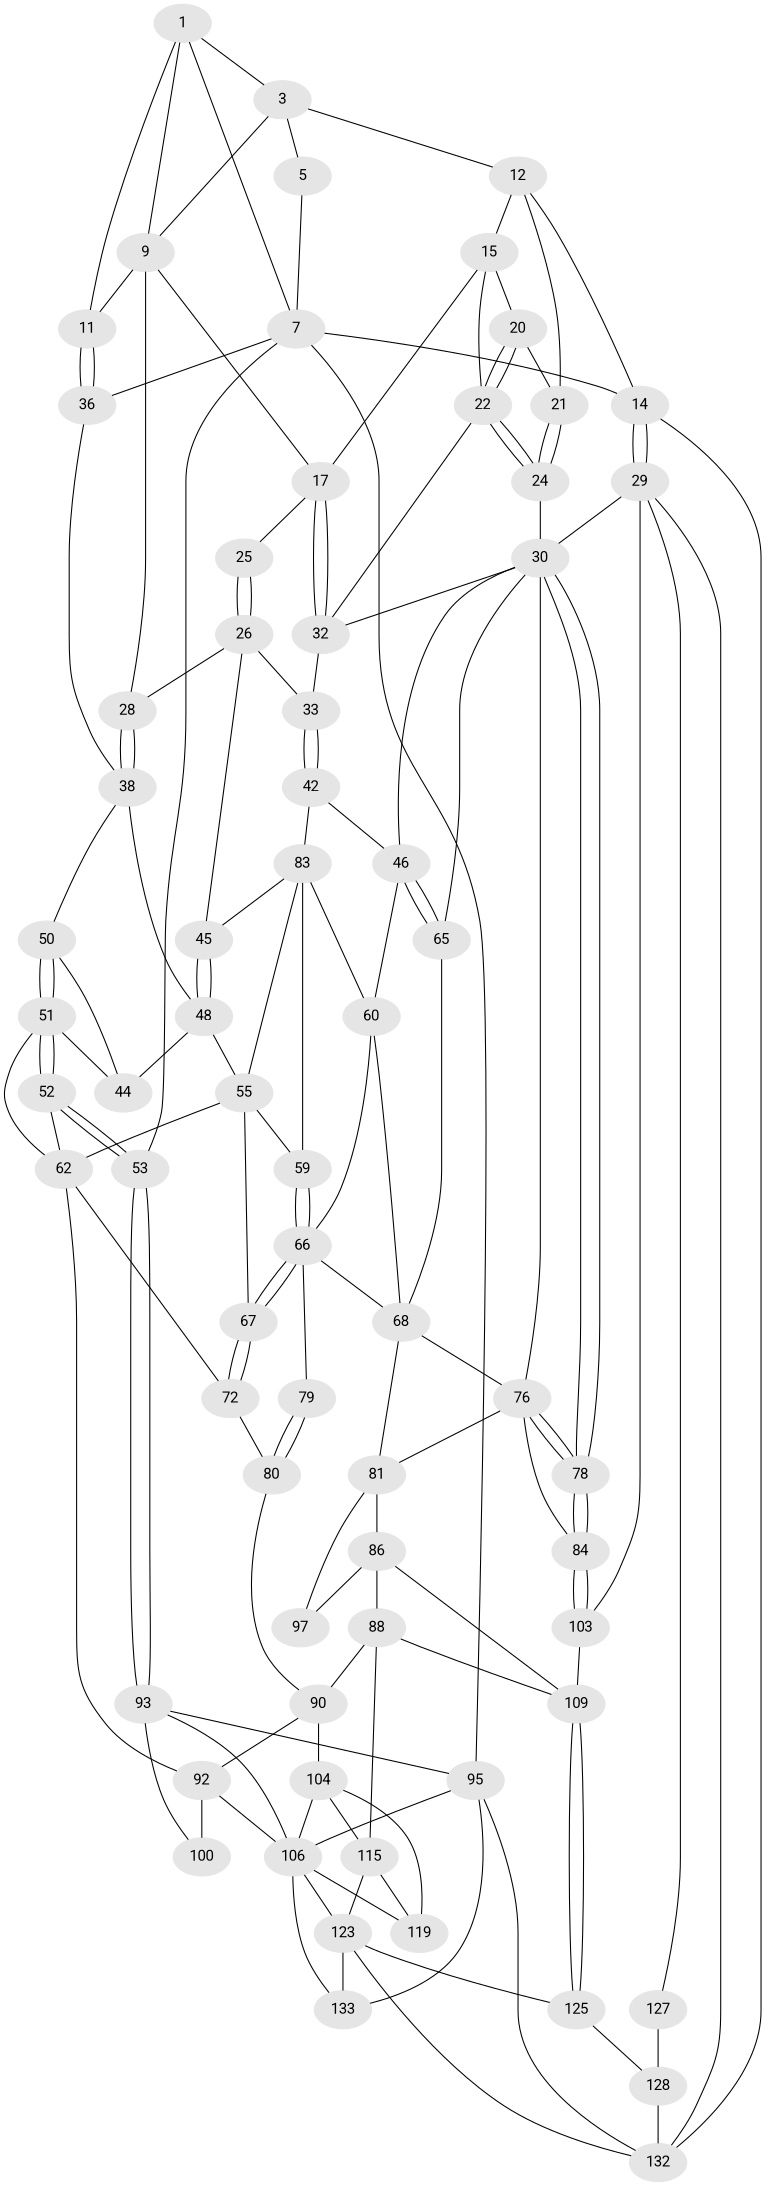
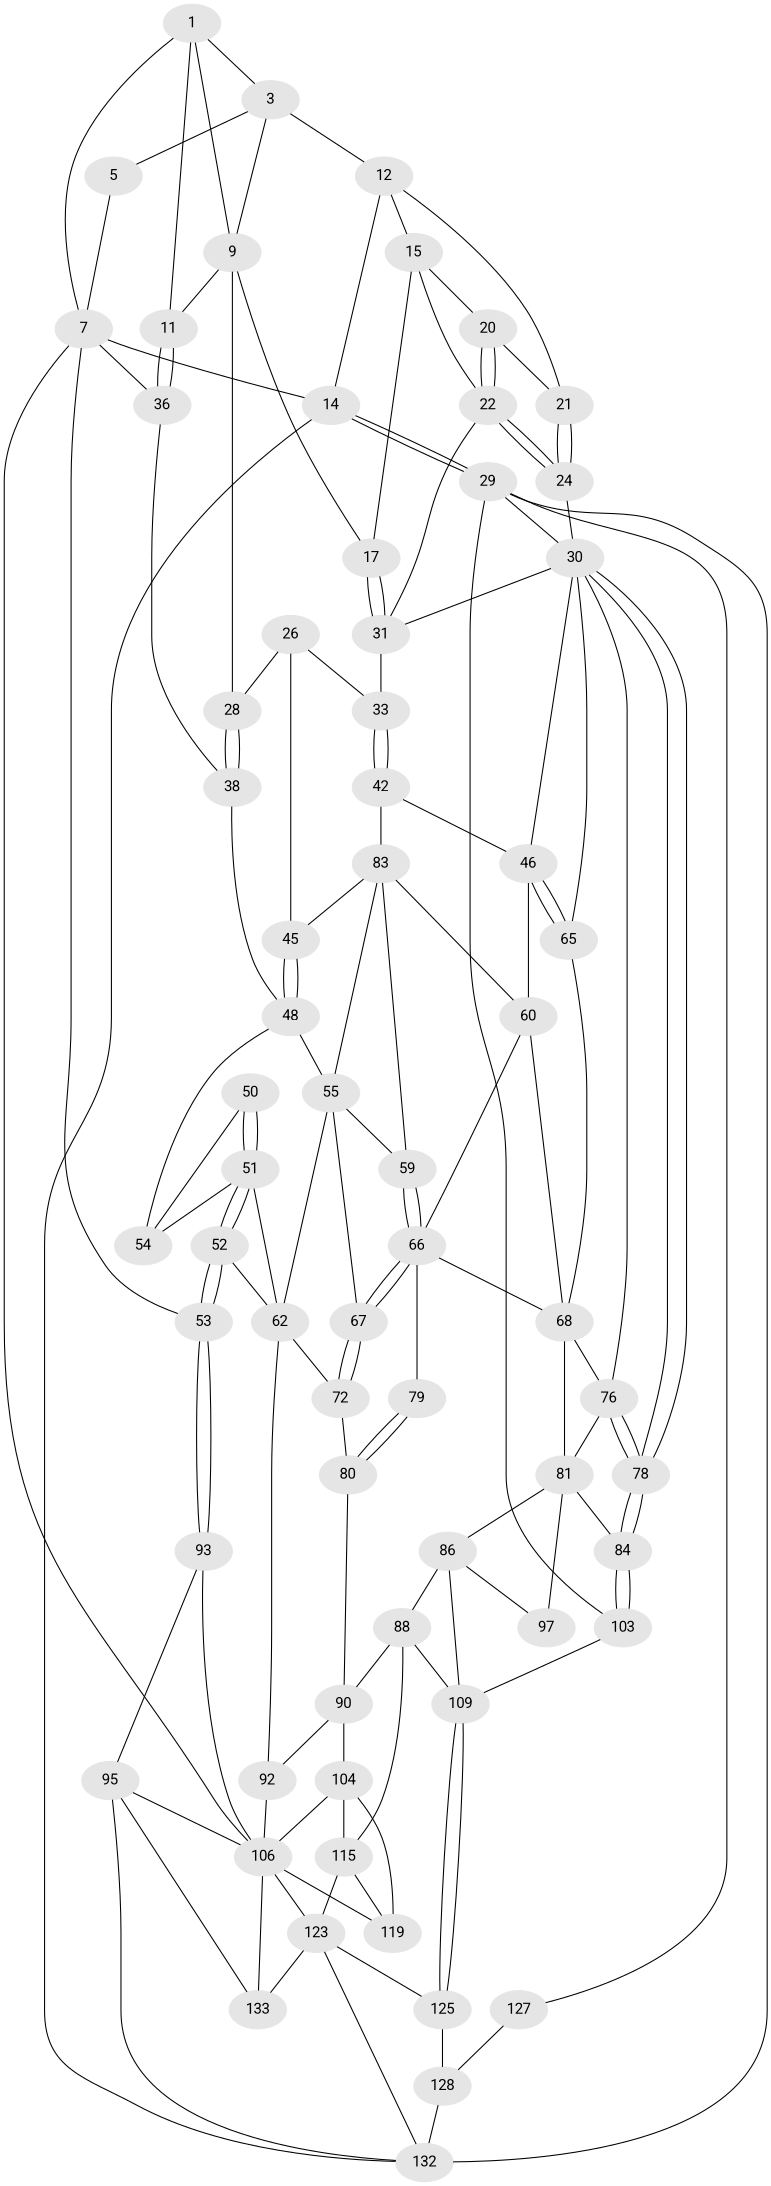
(244, 558) -> none
(321, 635) -> (381, 635)
(81, 862) -> none
(485, 1033) -> (4, 1118)
(123, 1093) -> (143, 1246)
(537, 1479) -> (594, 1513)
(202, 1857) -> none
